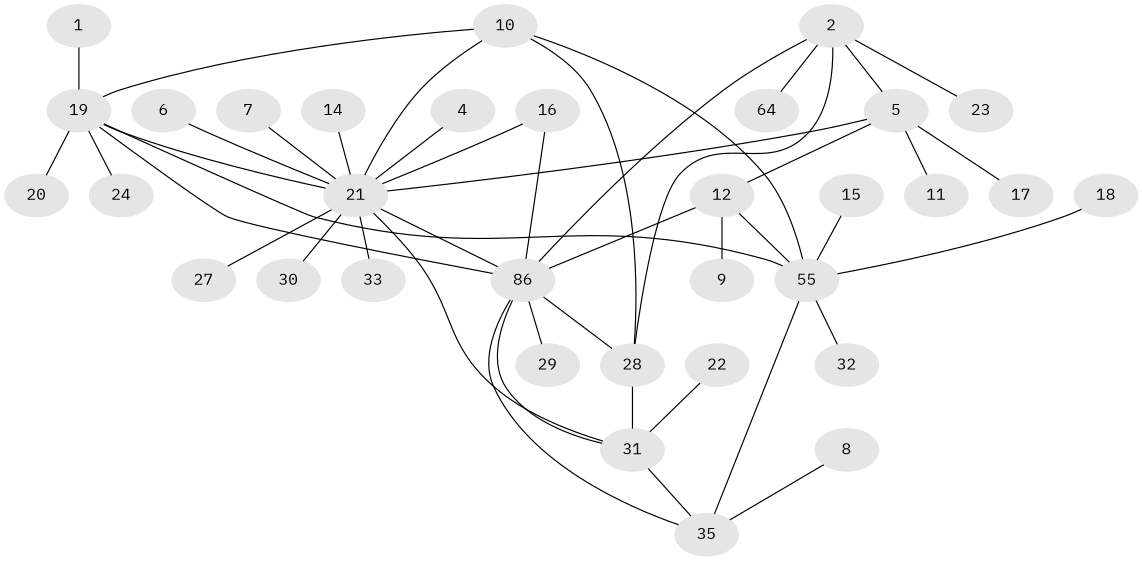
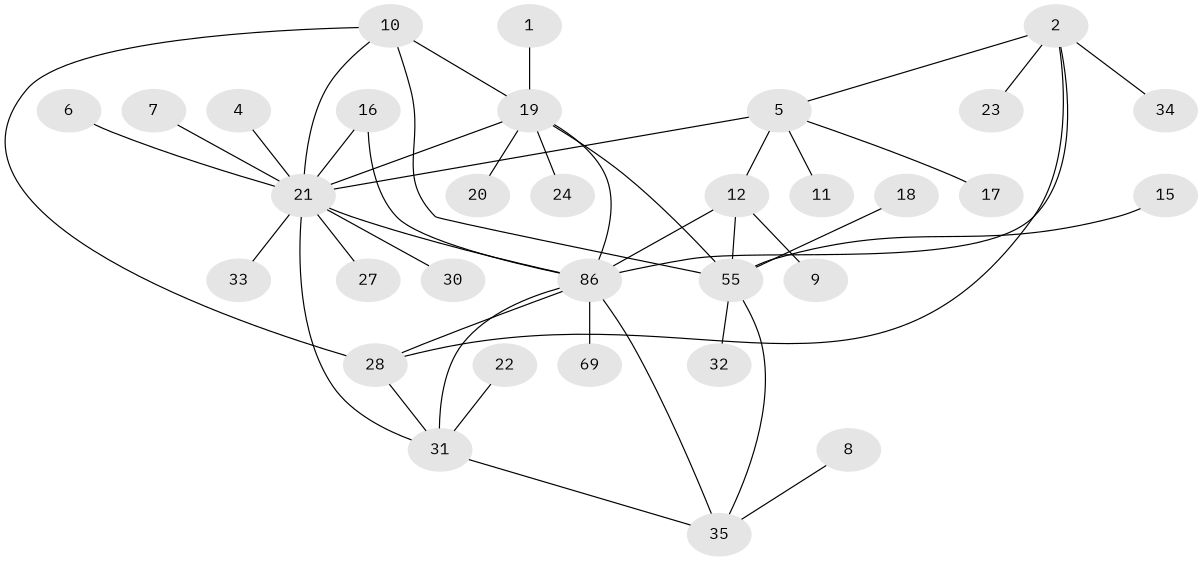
(333, 111) -> none
(767, 111) -> (1166, 111)
(548, 365) -> (590, 365)
